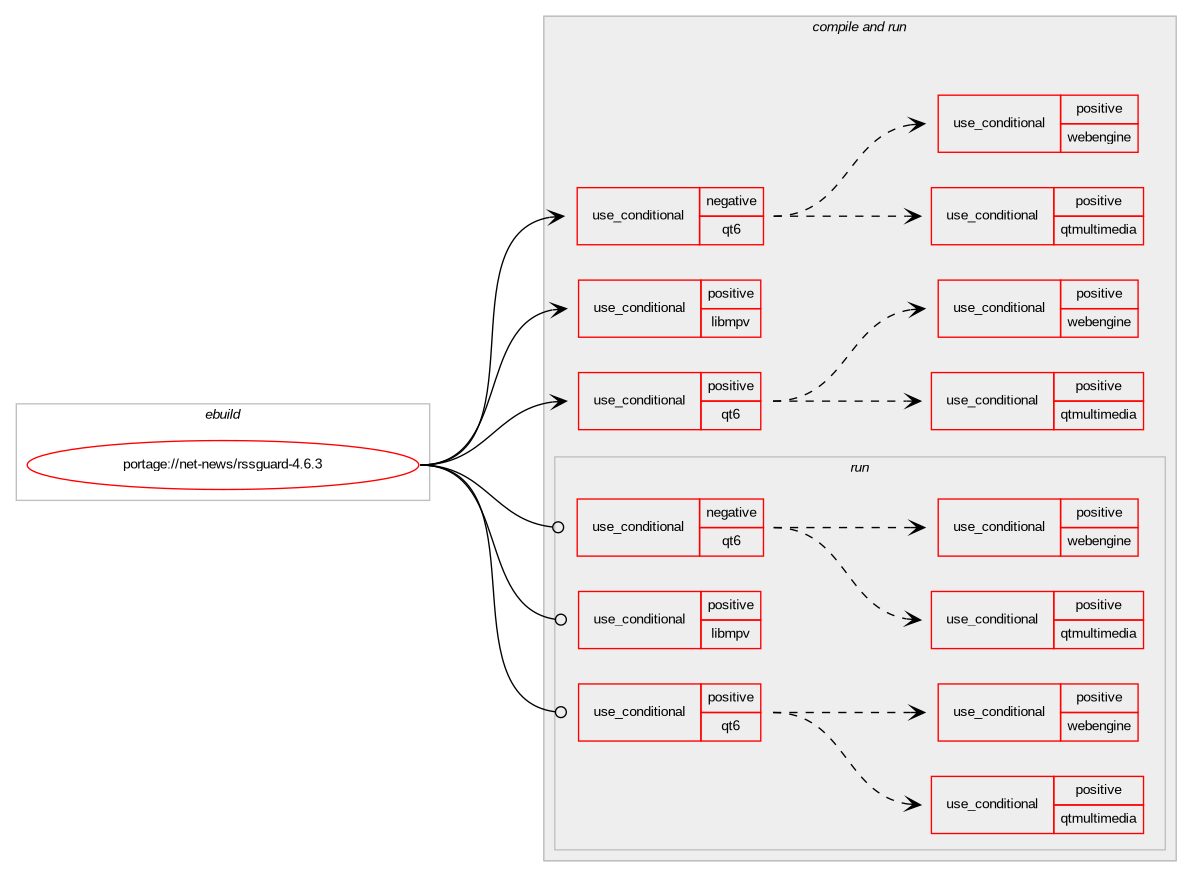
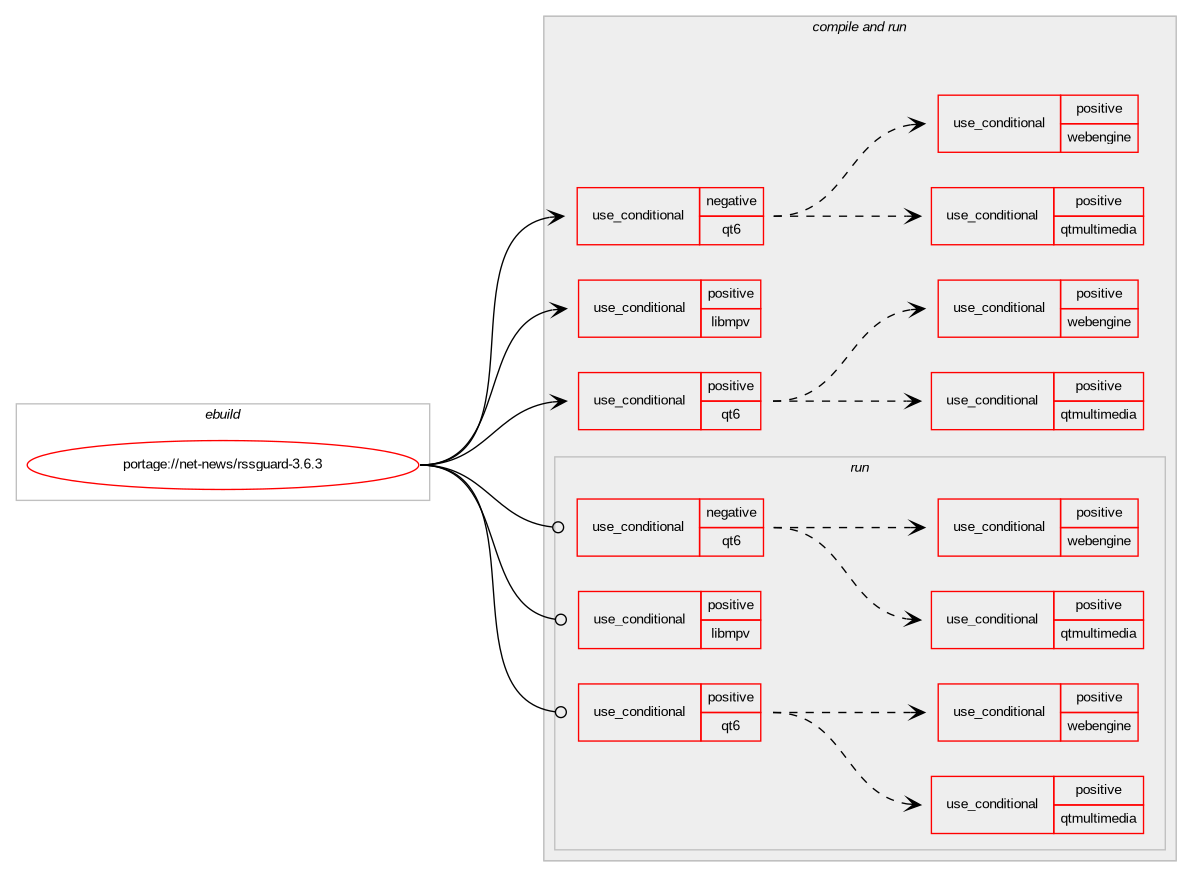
(223, 465) -> (223, 465)
